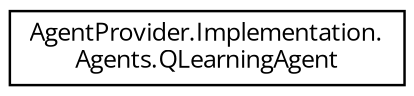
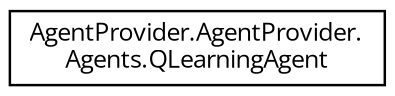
(207, 48) -> (197, 48)
